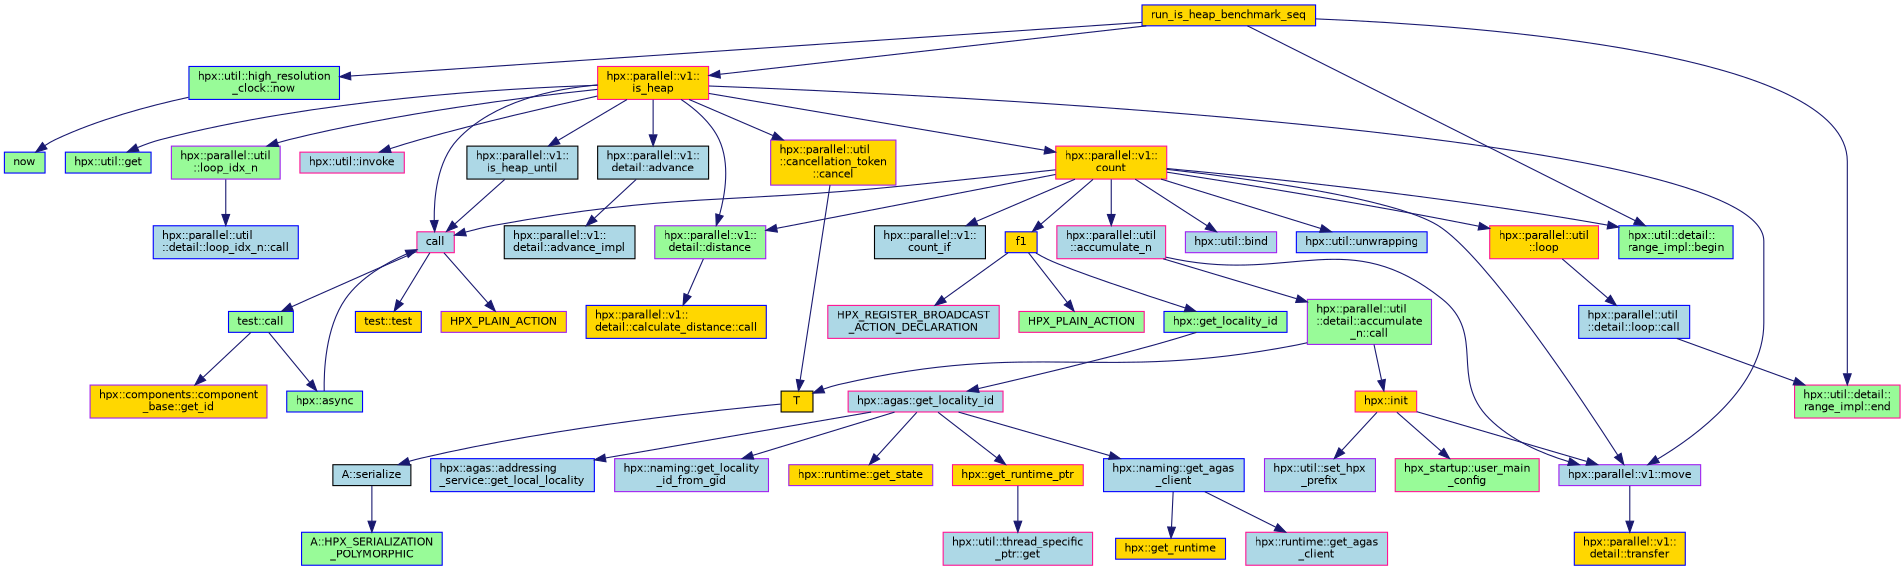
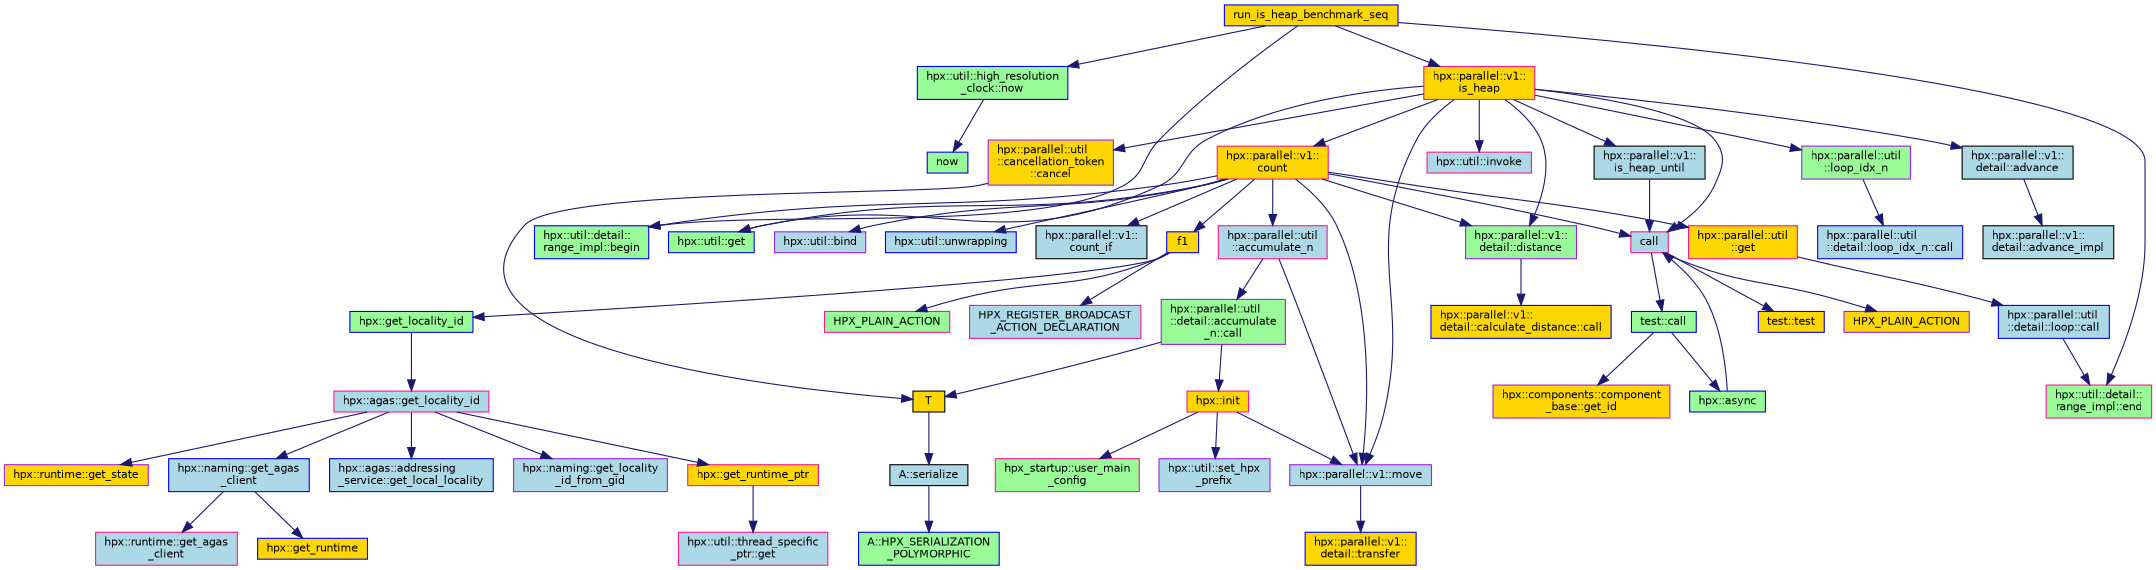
none -> (989, 206)
(1544, 242) -> (1743, 242)
